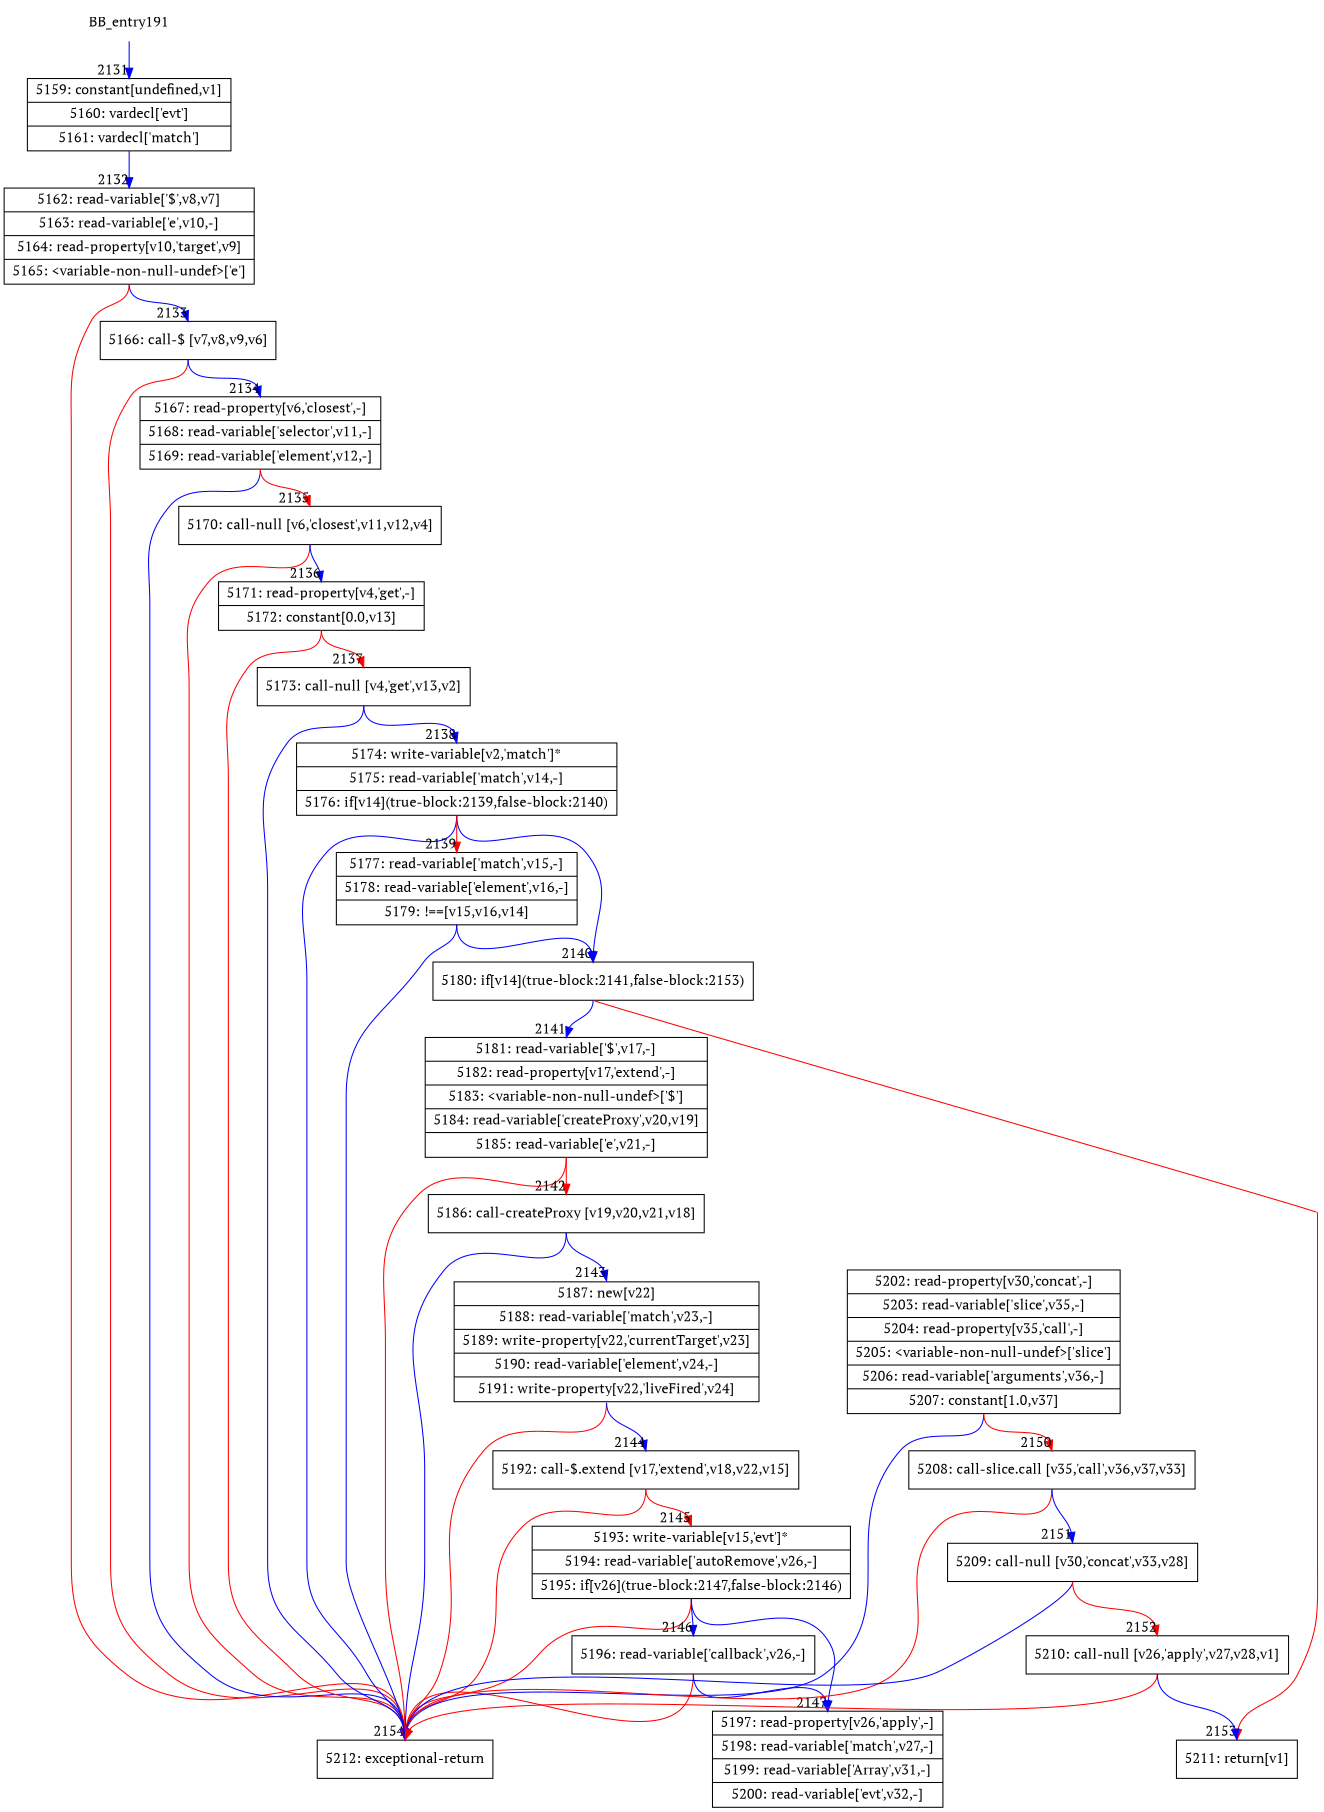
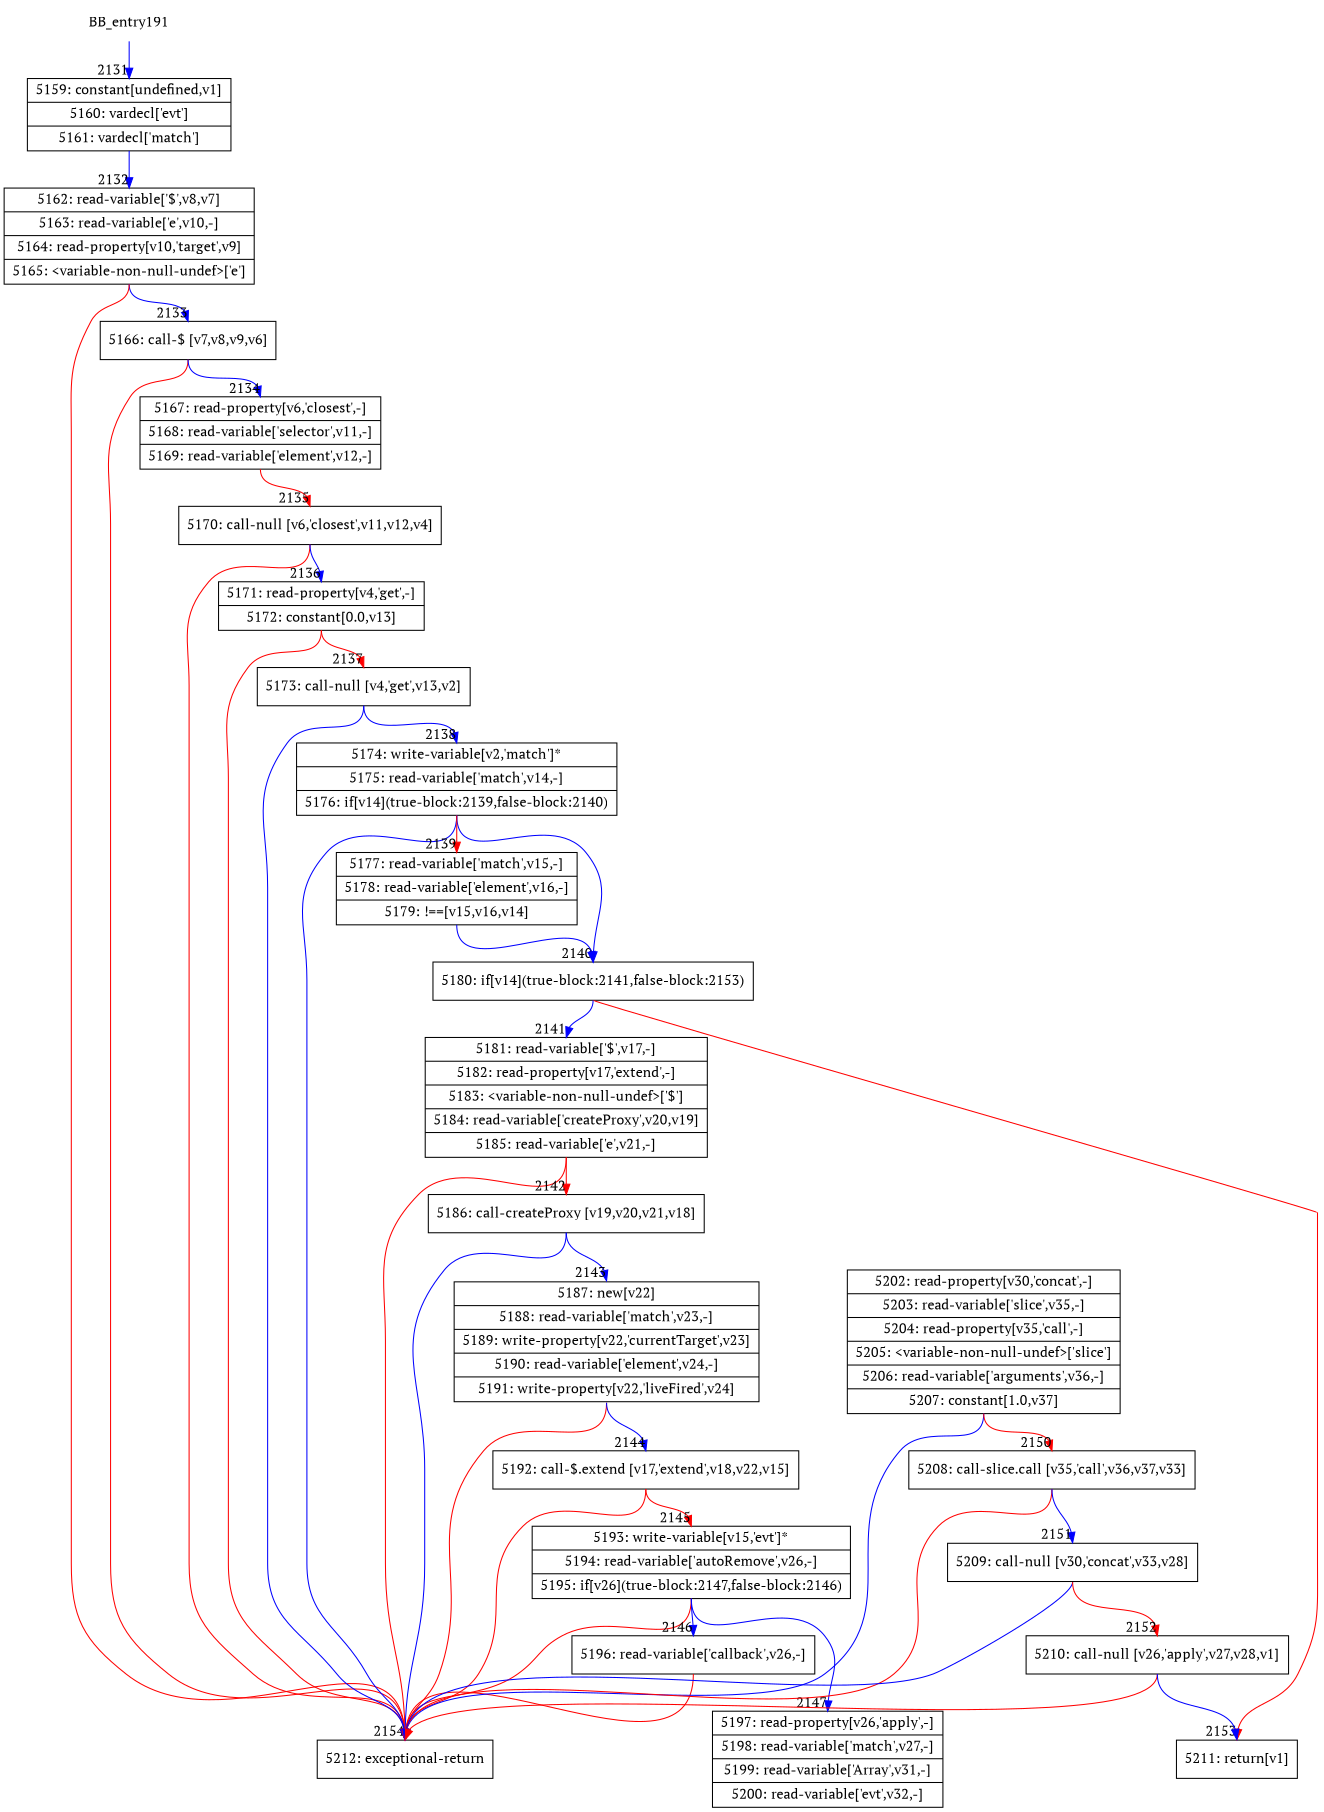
(150, 1153) -> none
(346, 1312) -> none
(755, 1694) -> none
